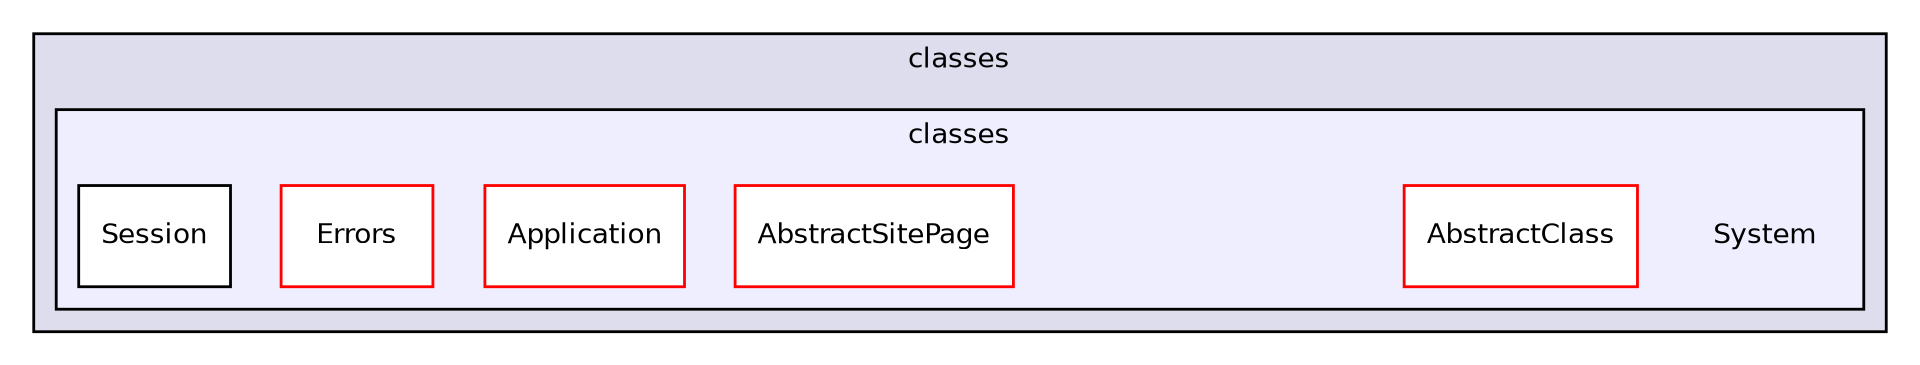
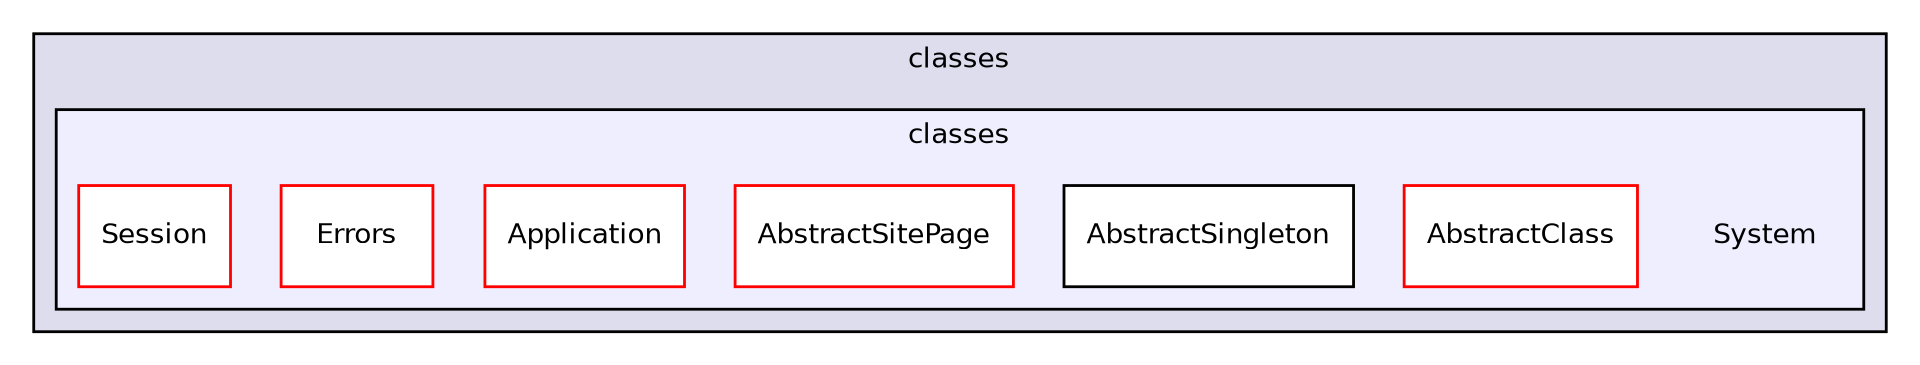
(155, 236) -> (155, 236)
none -> (1209, 236)
